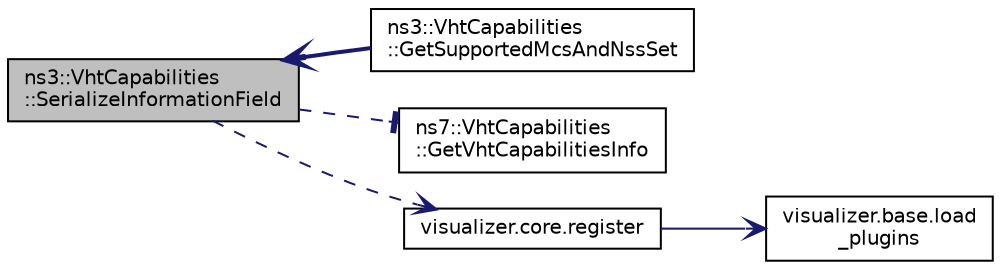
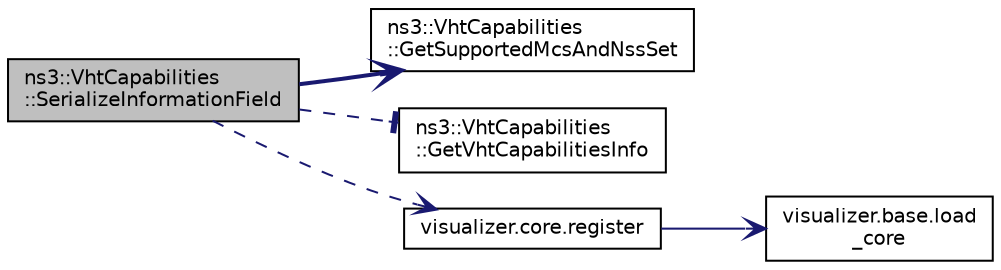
(337, 52) -> (340, 79)
(532, 140) -> (532, 140)
(879, 229) -> (879, 229)
